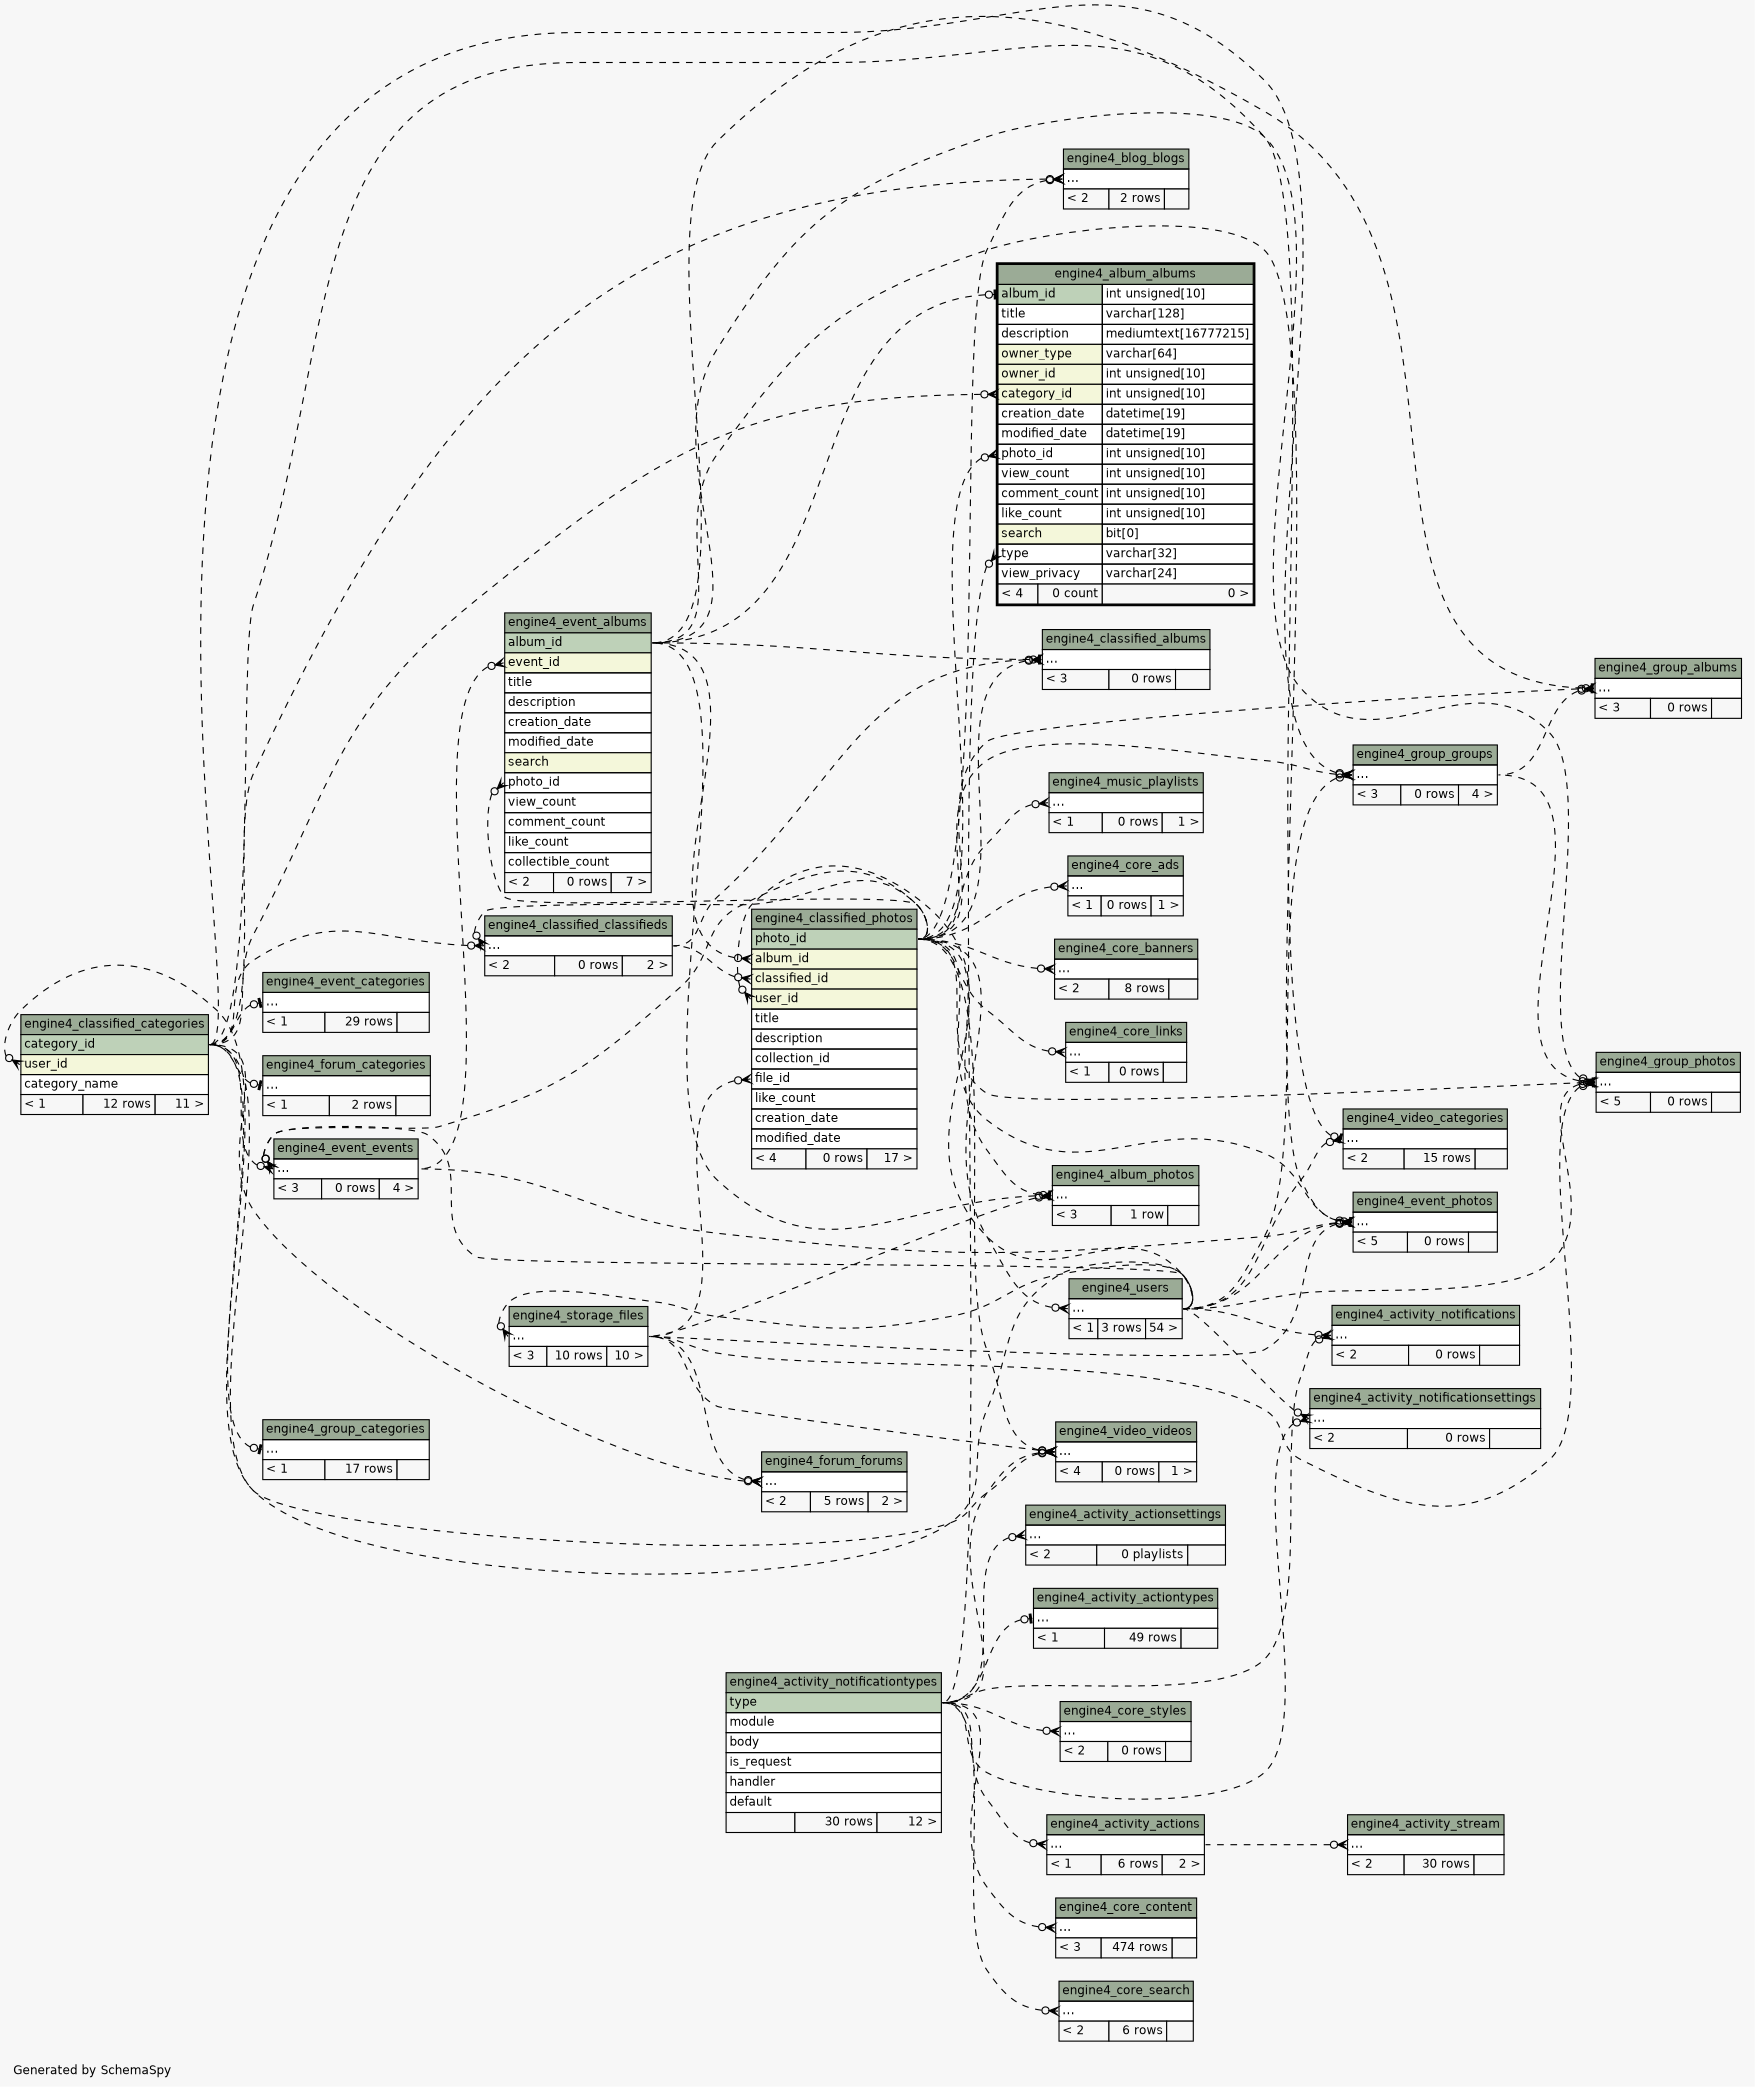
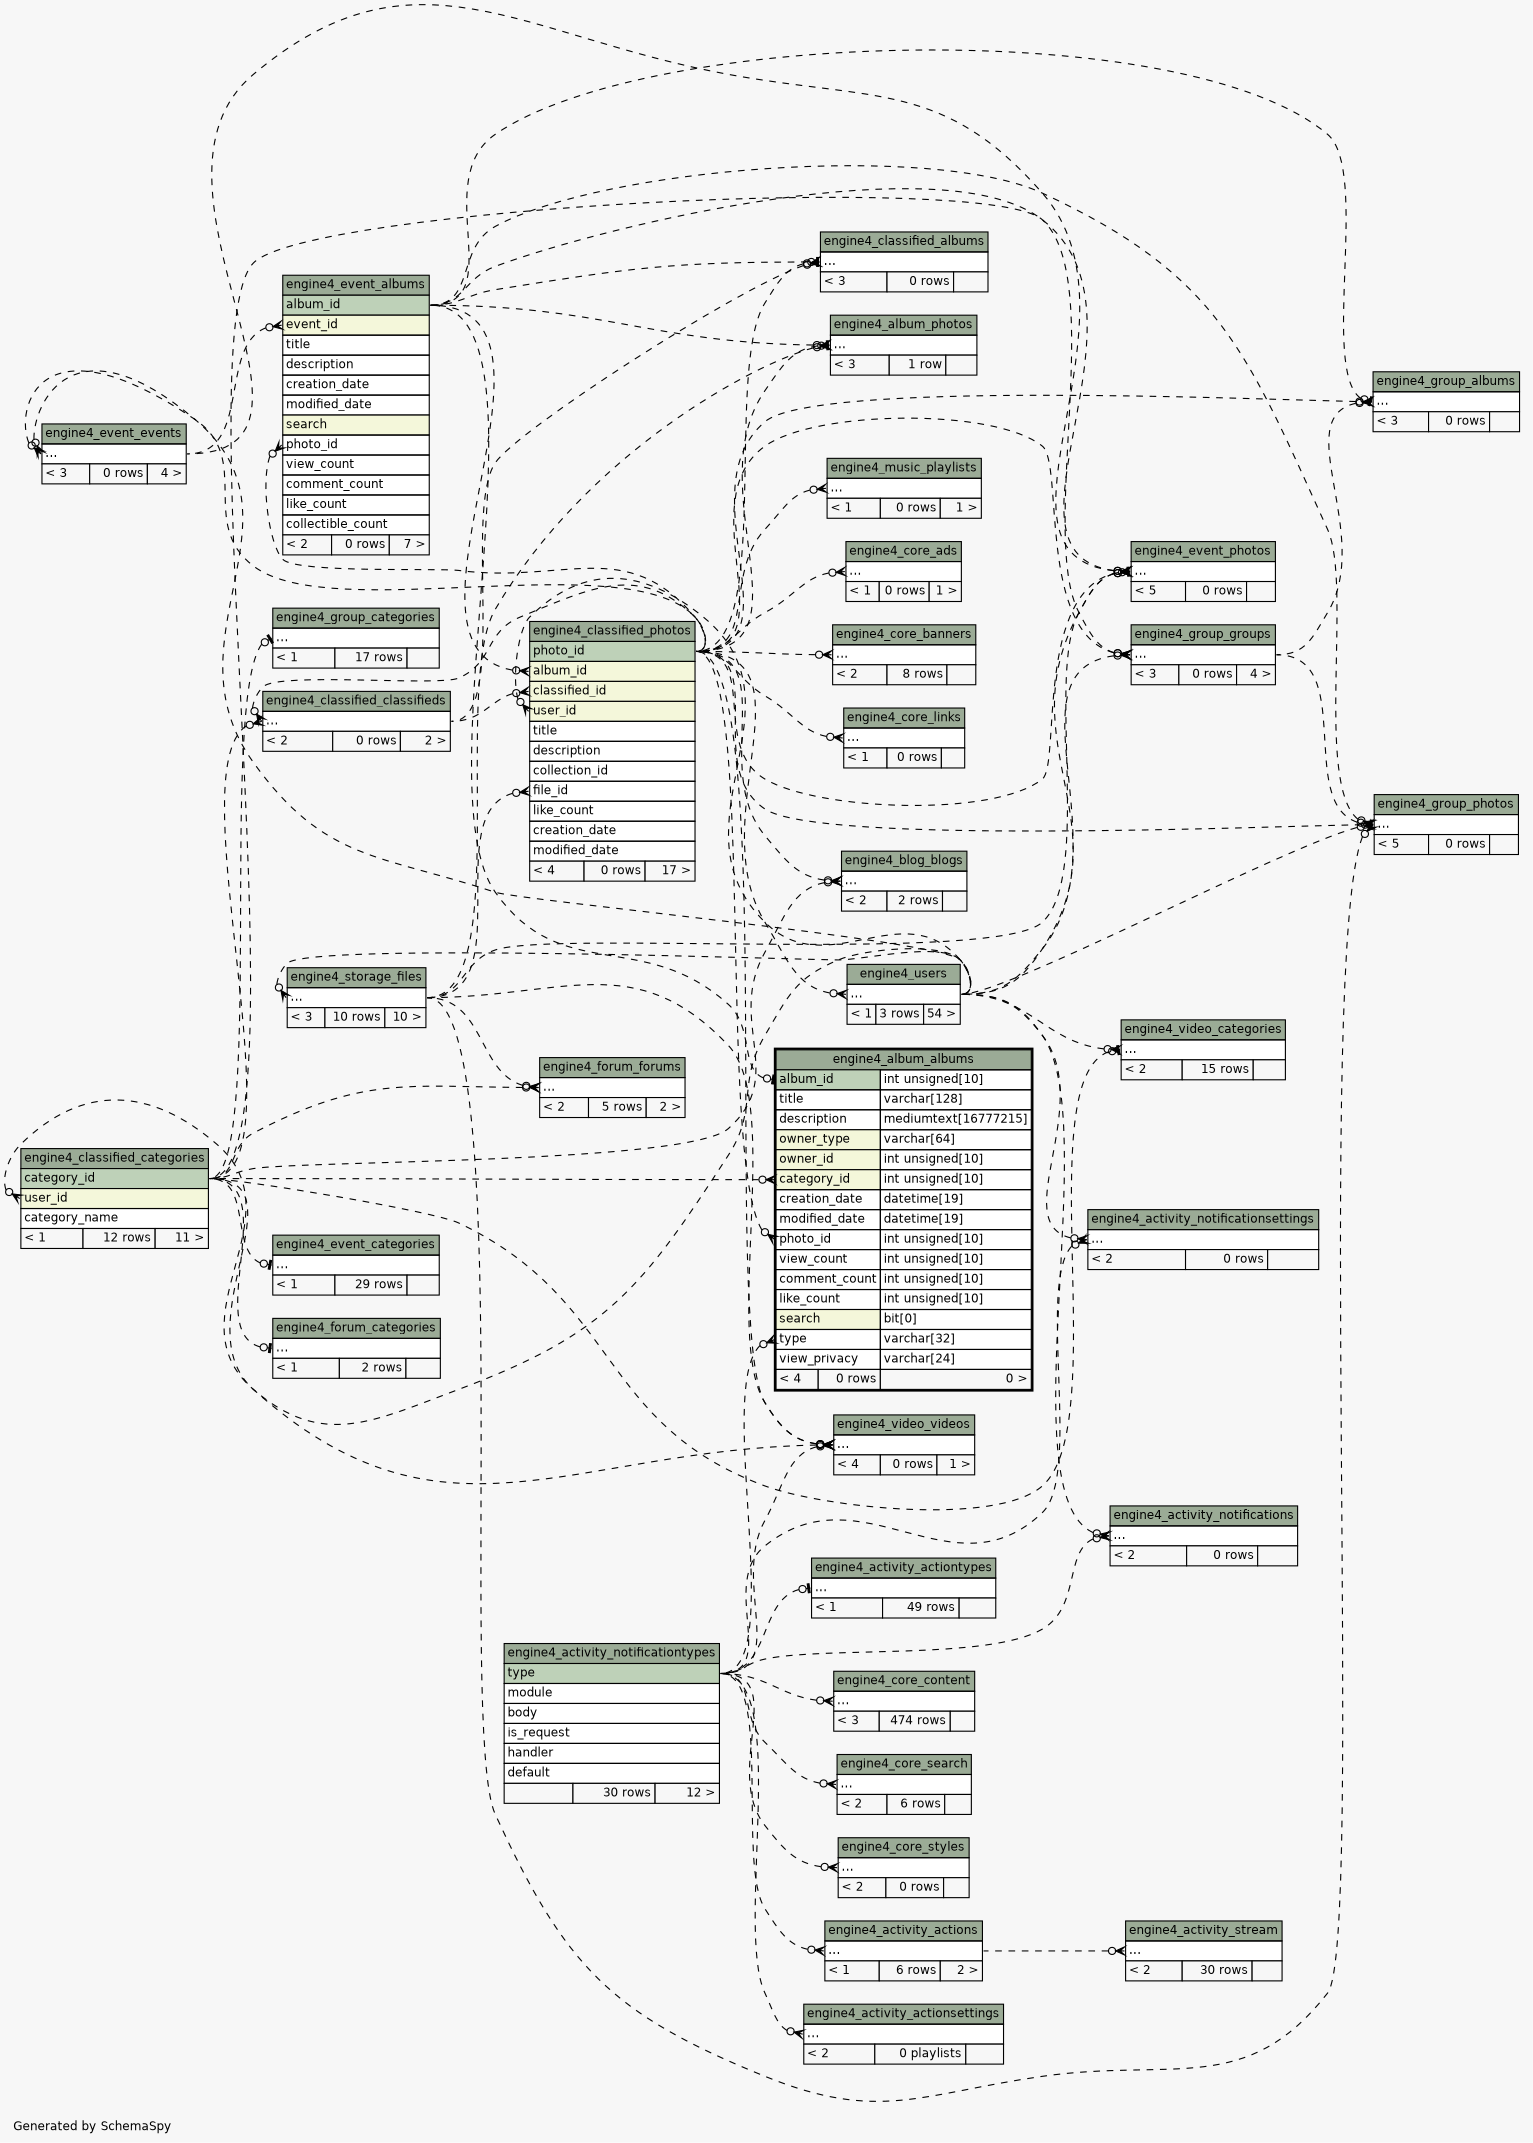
(1076, 593) -> (856, 1379)
(241, 1099) -> none
